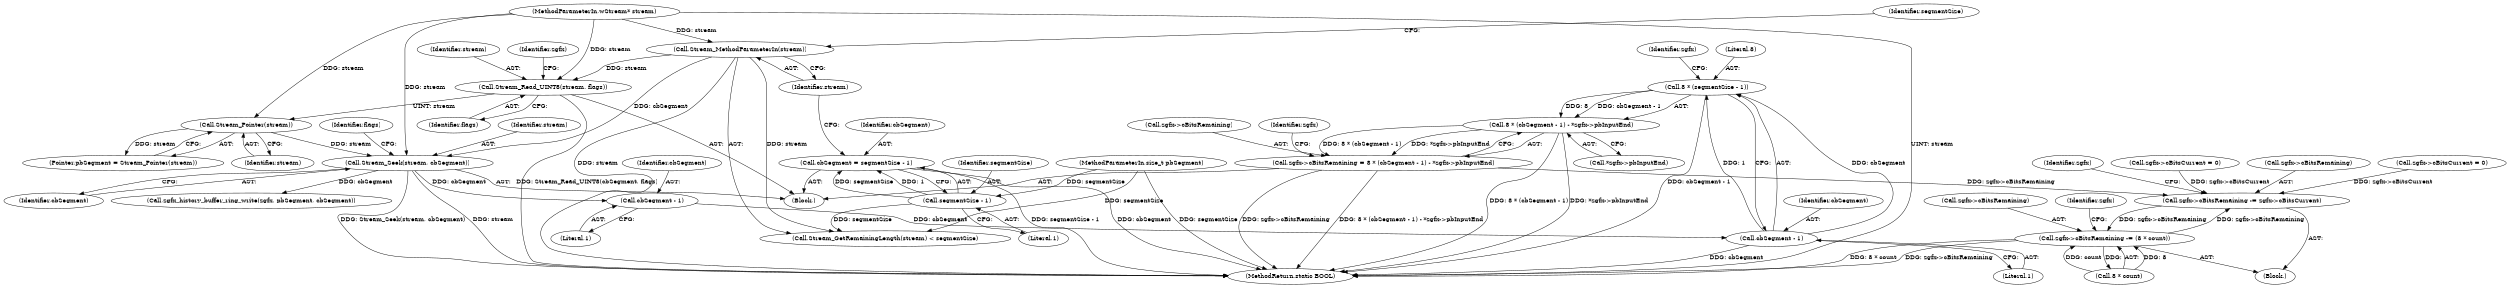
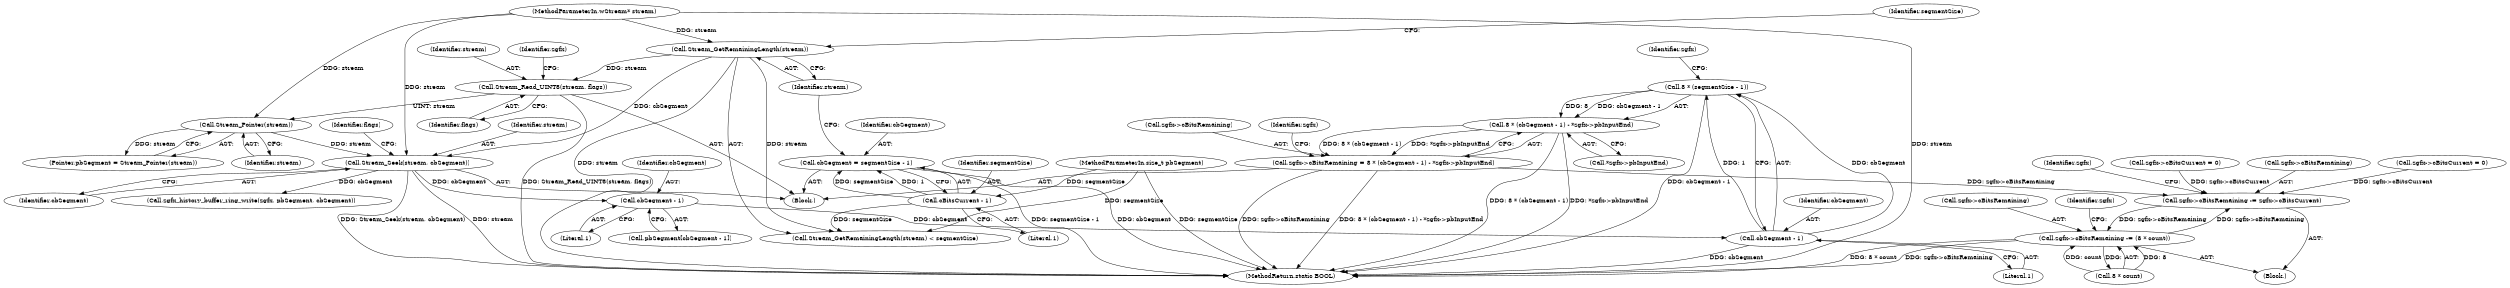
(740, 50) -> (740, 50)
(1741, 50) -> none
(585, 53) -> none
(1932, 144) -> (1932, 144)
(587, 182) -> (587, 182)
(957, 201) -> (957, 201)
none -> (680, 239)
